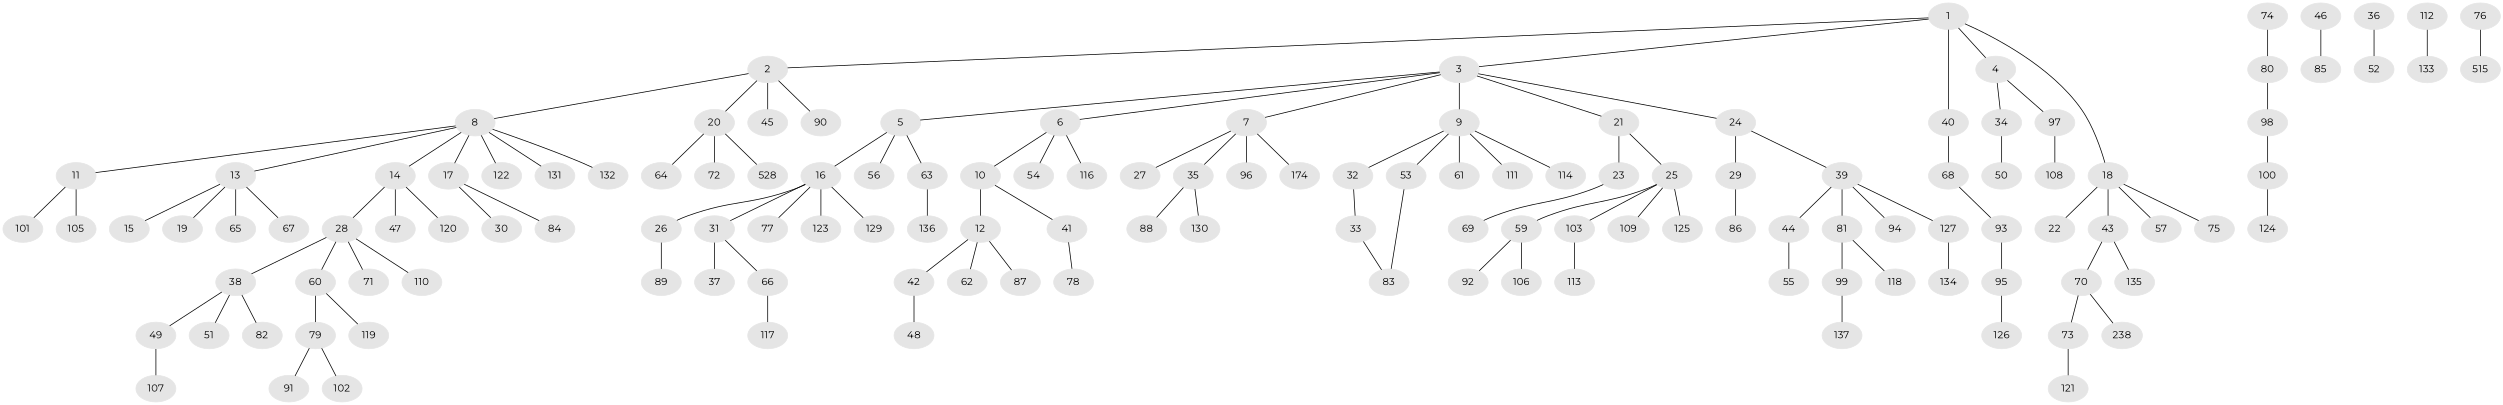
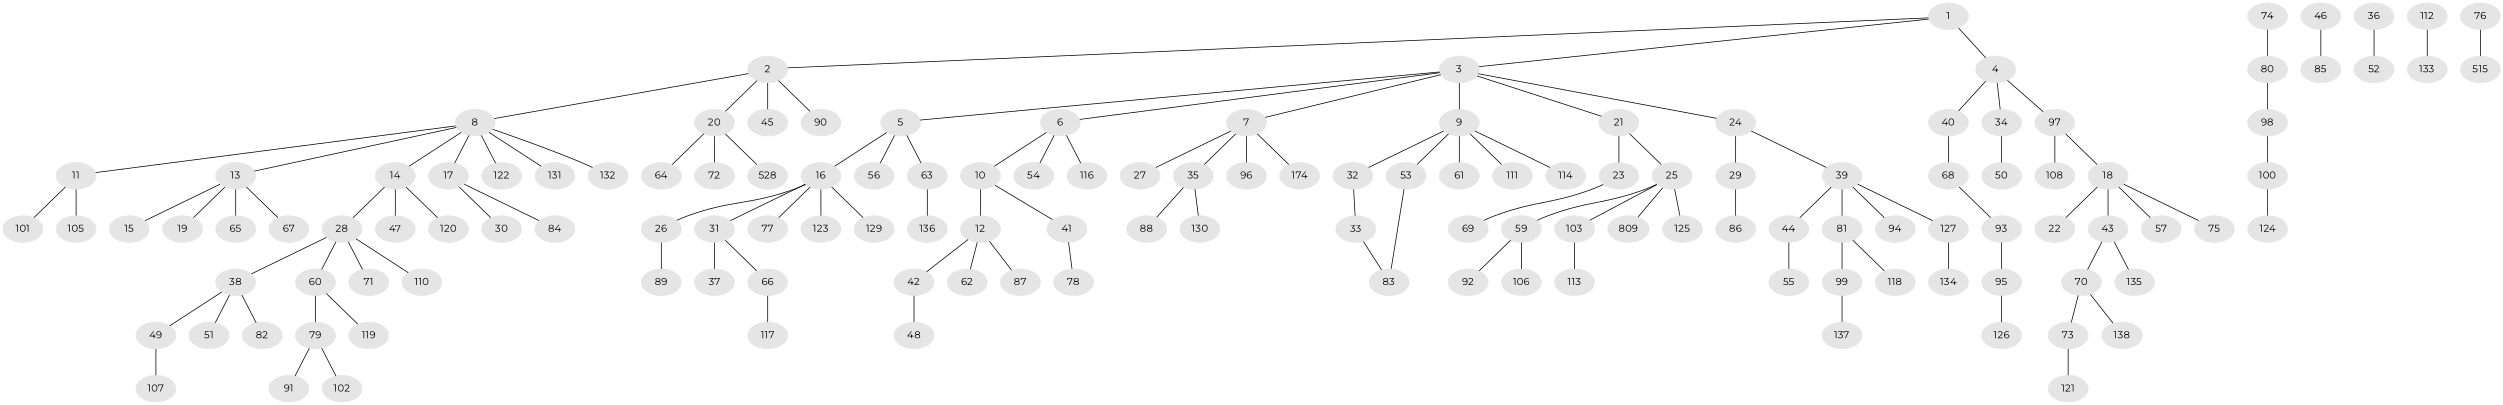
(1948, 69) -> (1972, 96)
(2052, 77) -> (2081, 149)
(1629, 229) -> (1629, 229)
(2122, 335) -> (2122, 335)
